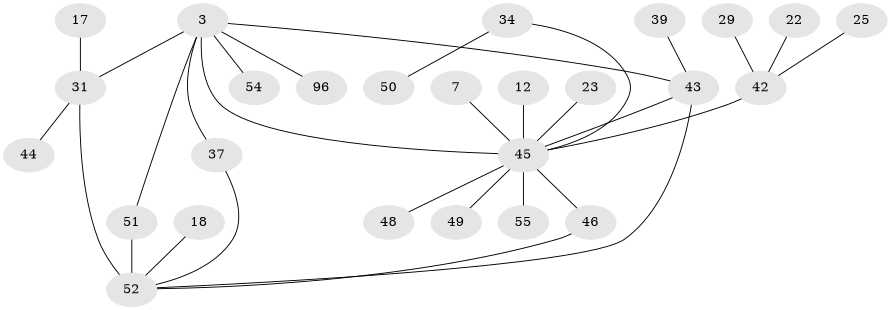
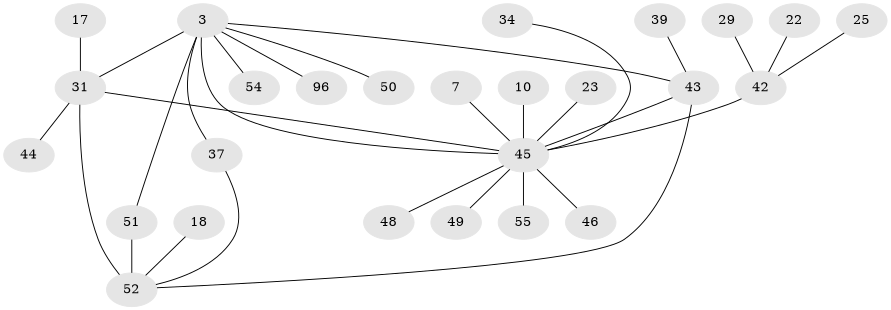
(448, 54) -> (298, 50)
(523, 88) -> (523, 88)
none -> (302, 122)
(460, 261) -> none
